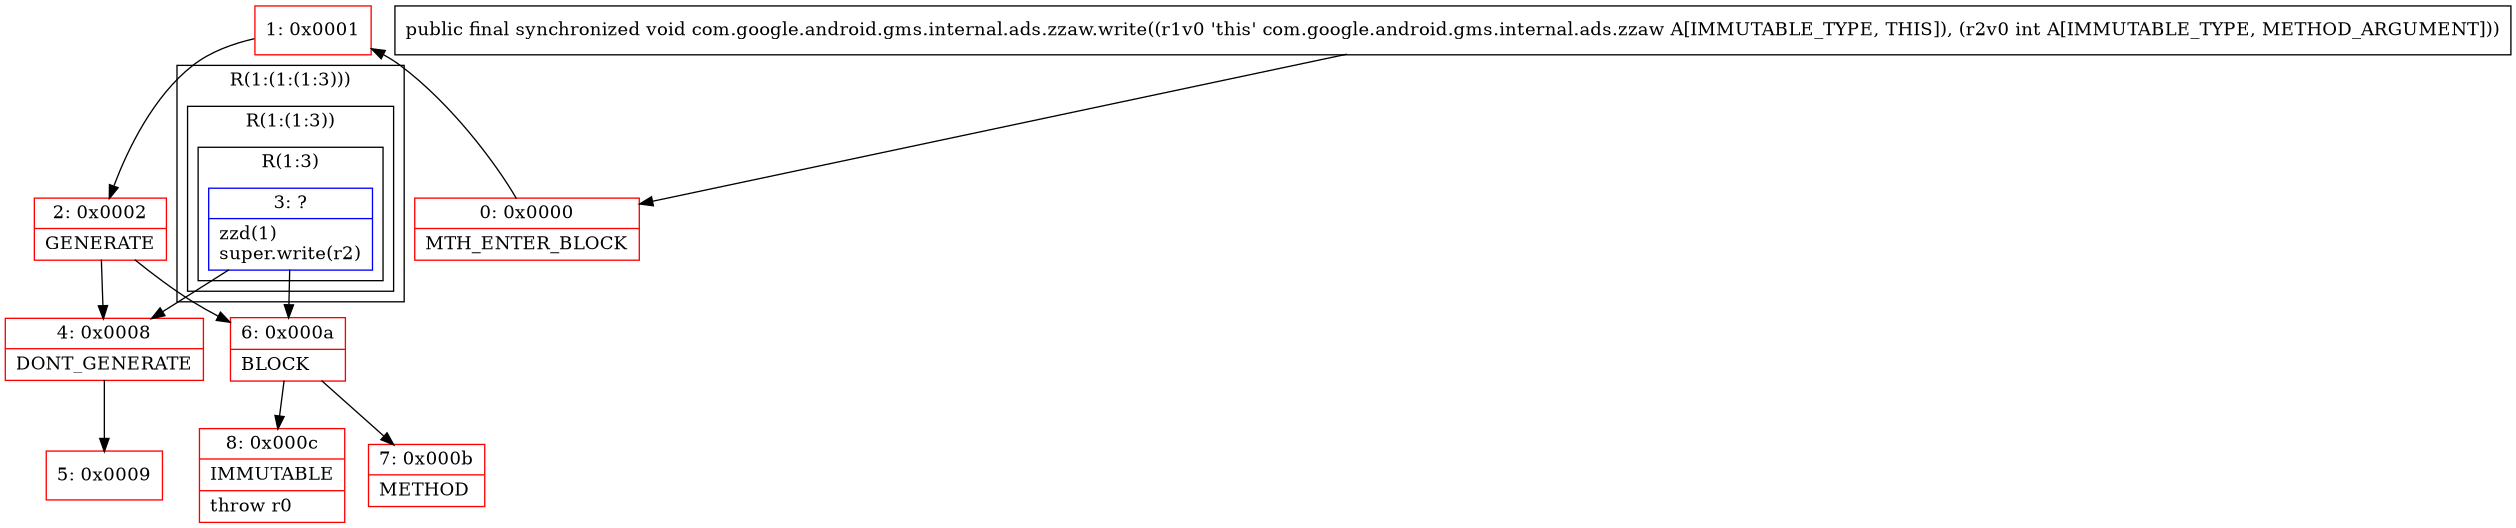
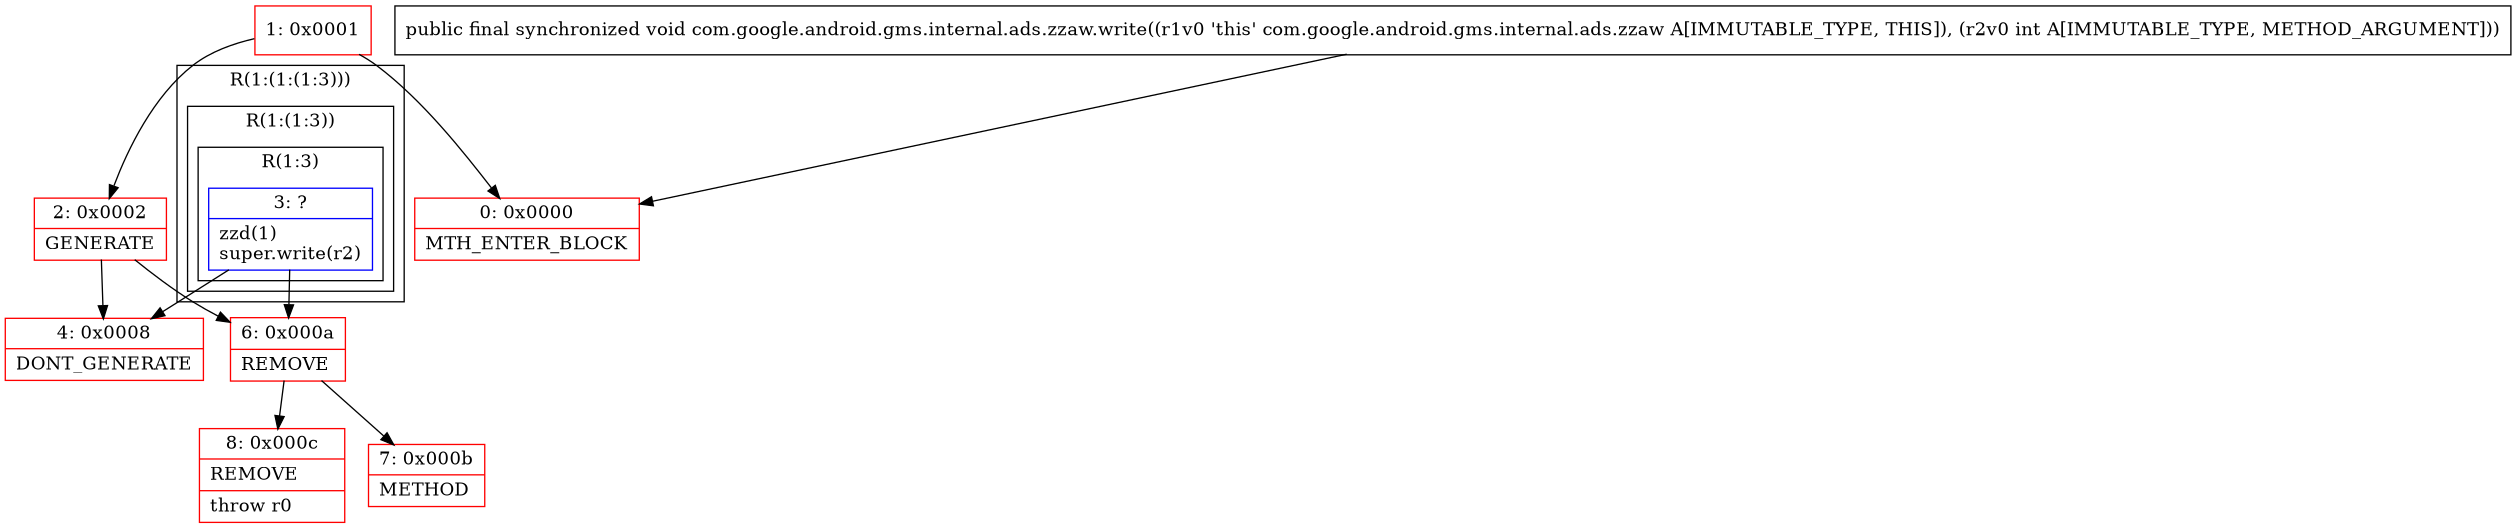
(458, 119) -> (431, 115)
(275, 365) -> (285, 365)
(272, 474) -> (254, 474)
(104, 476) -> none
